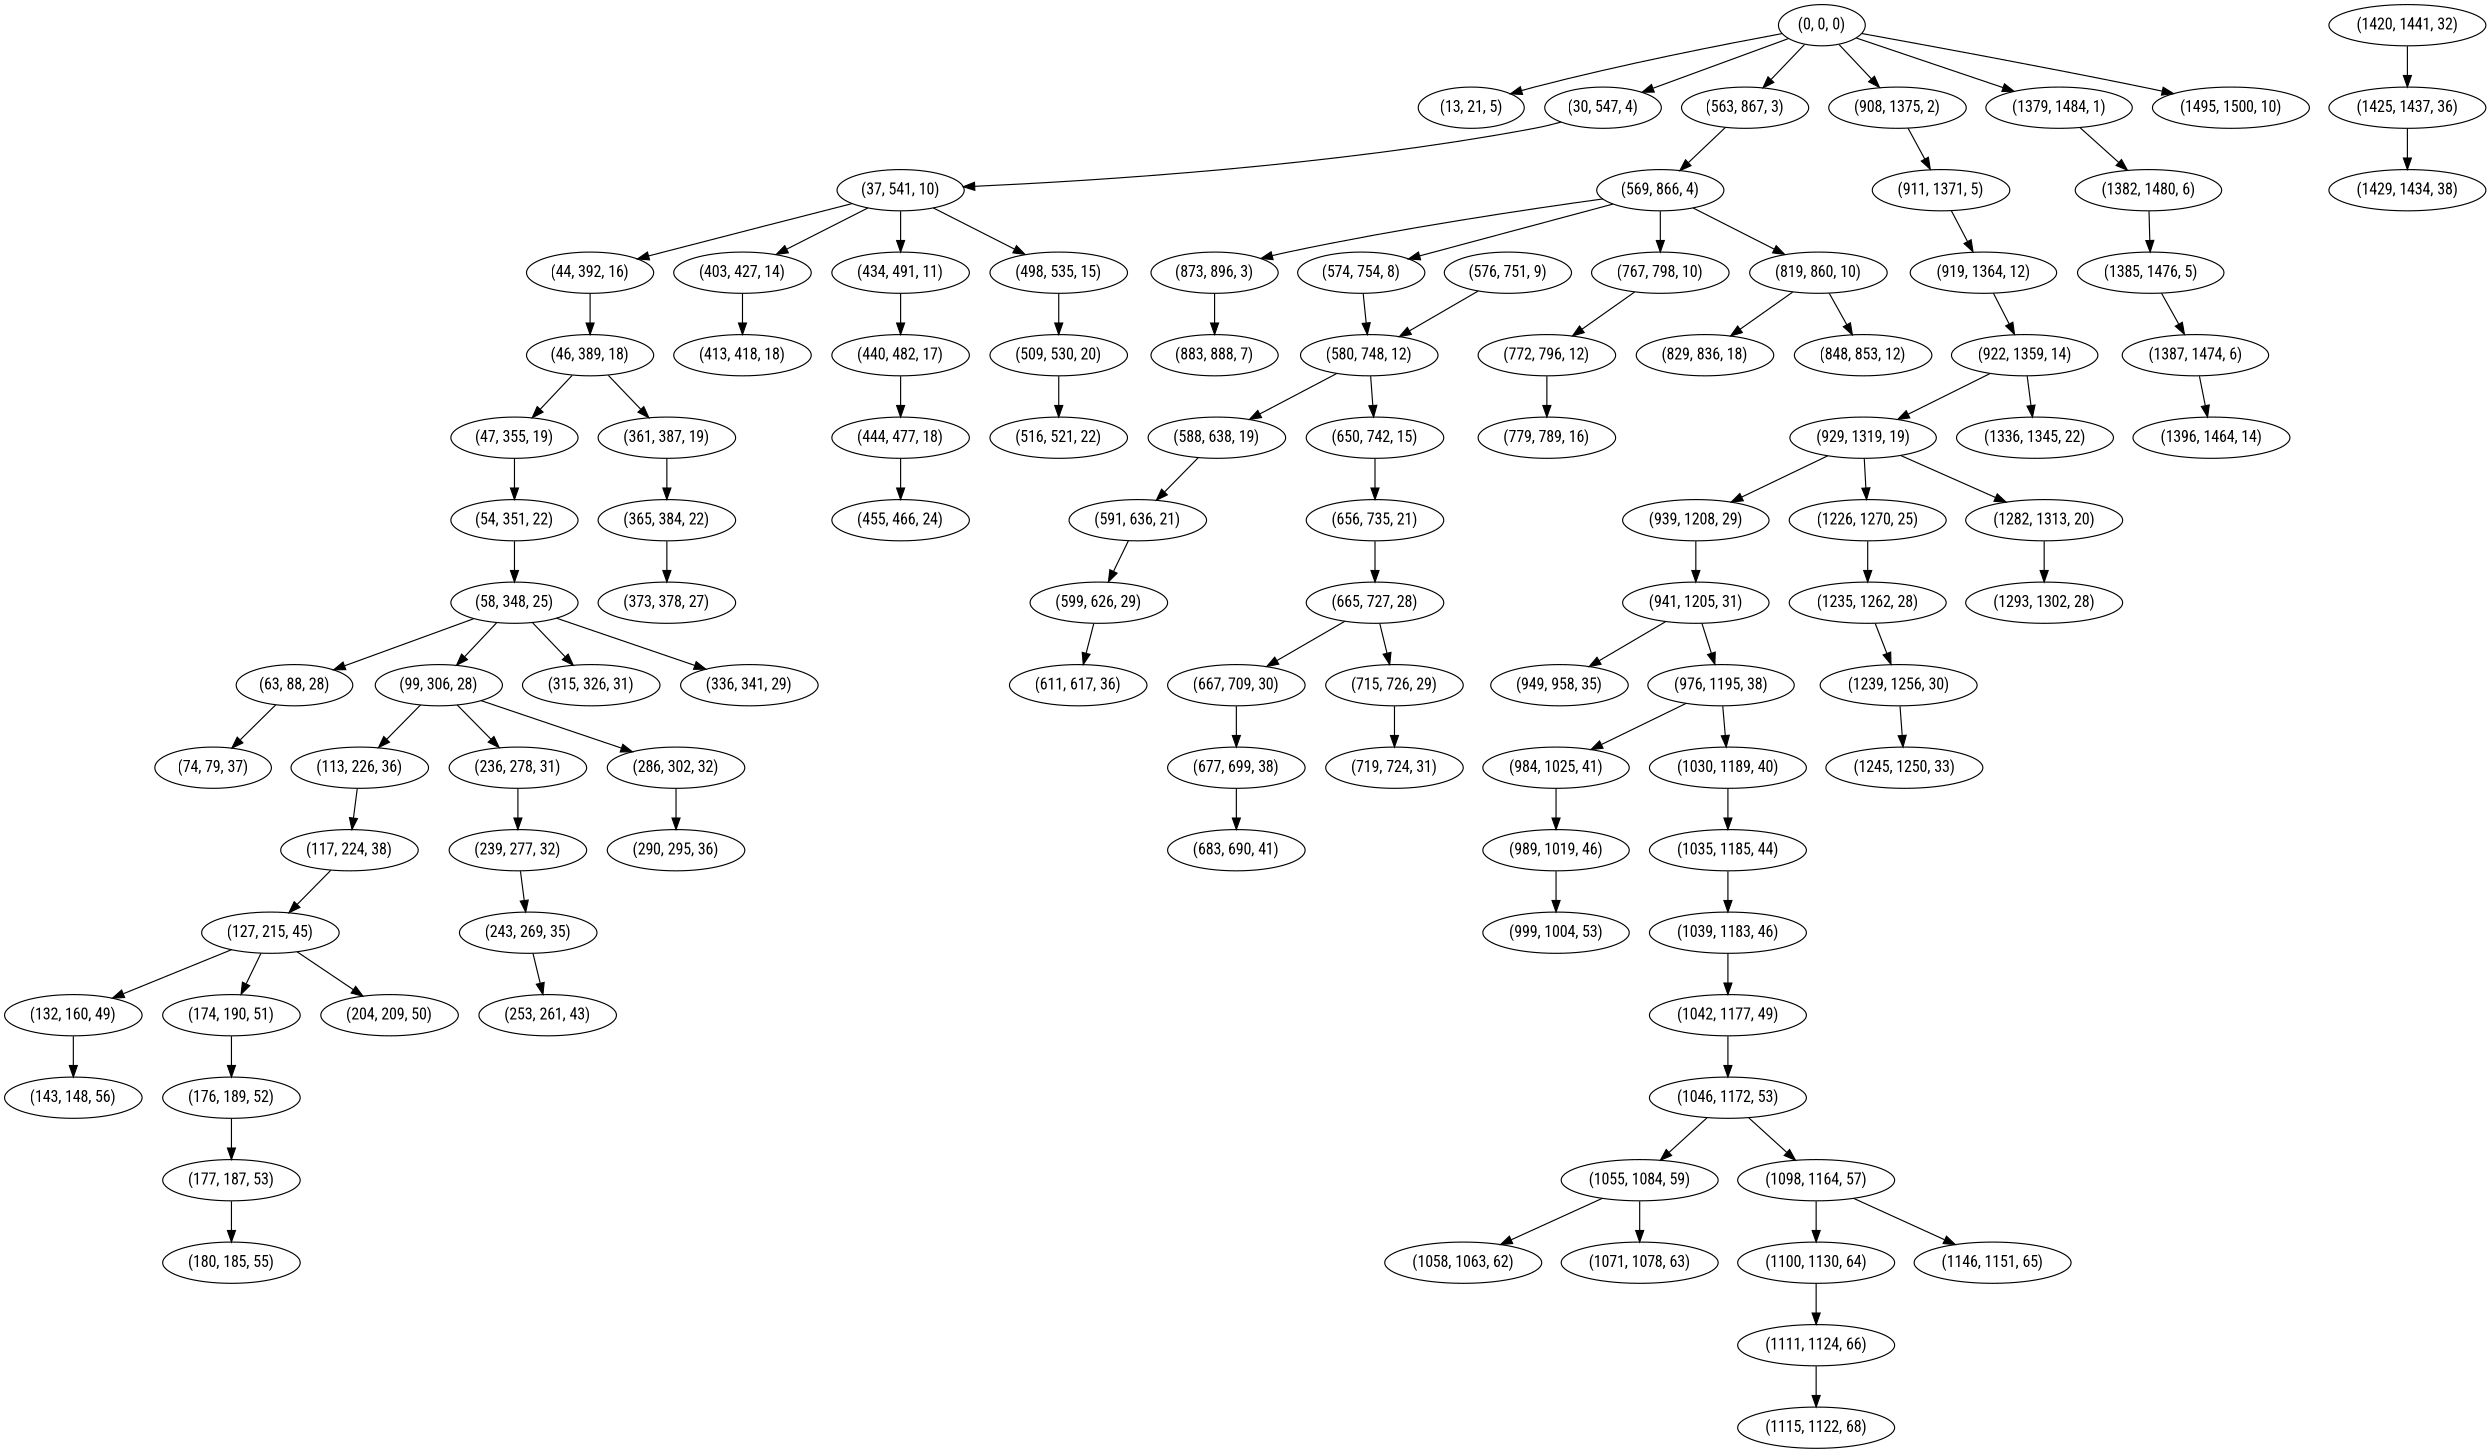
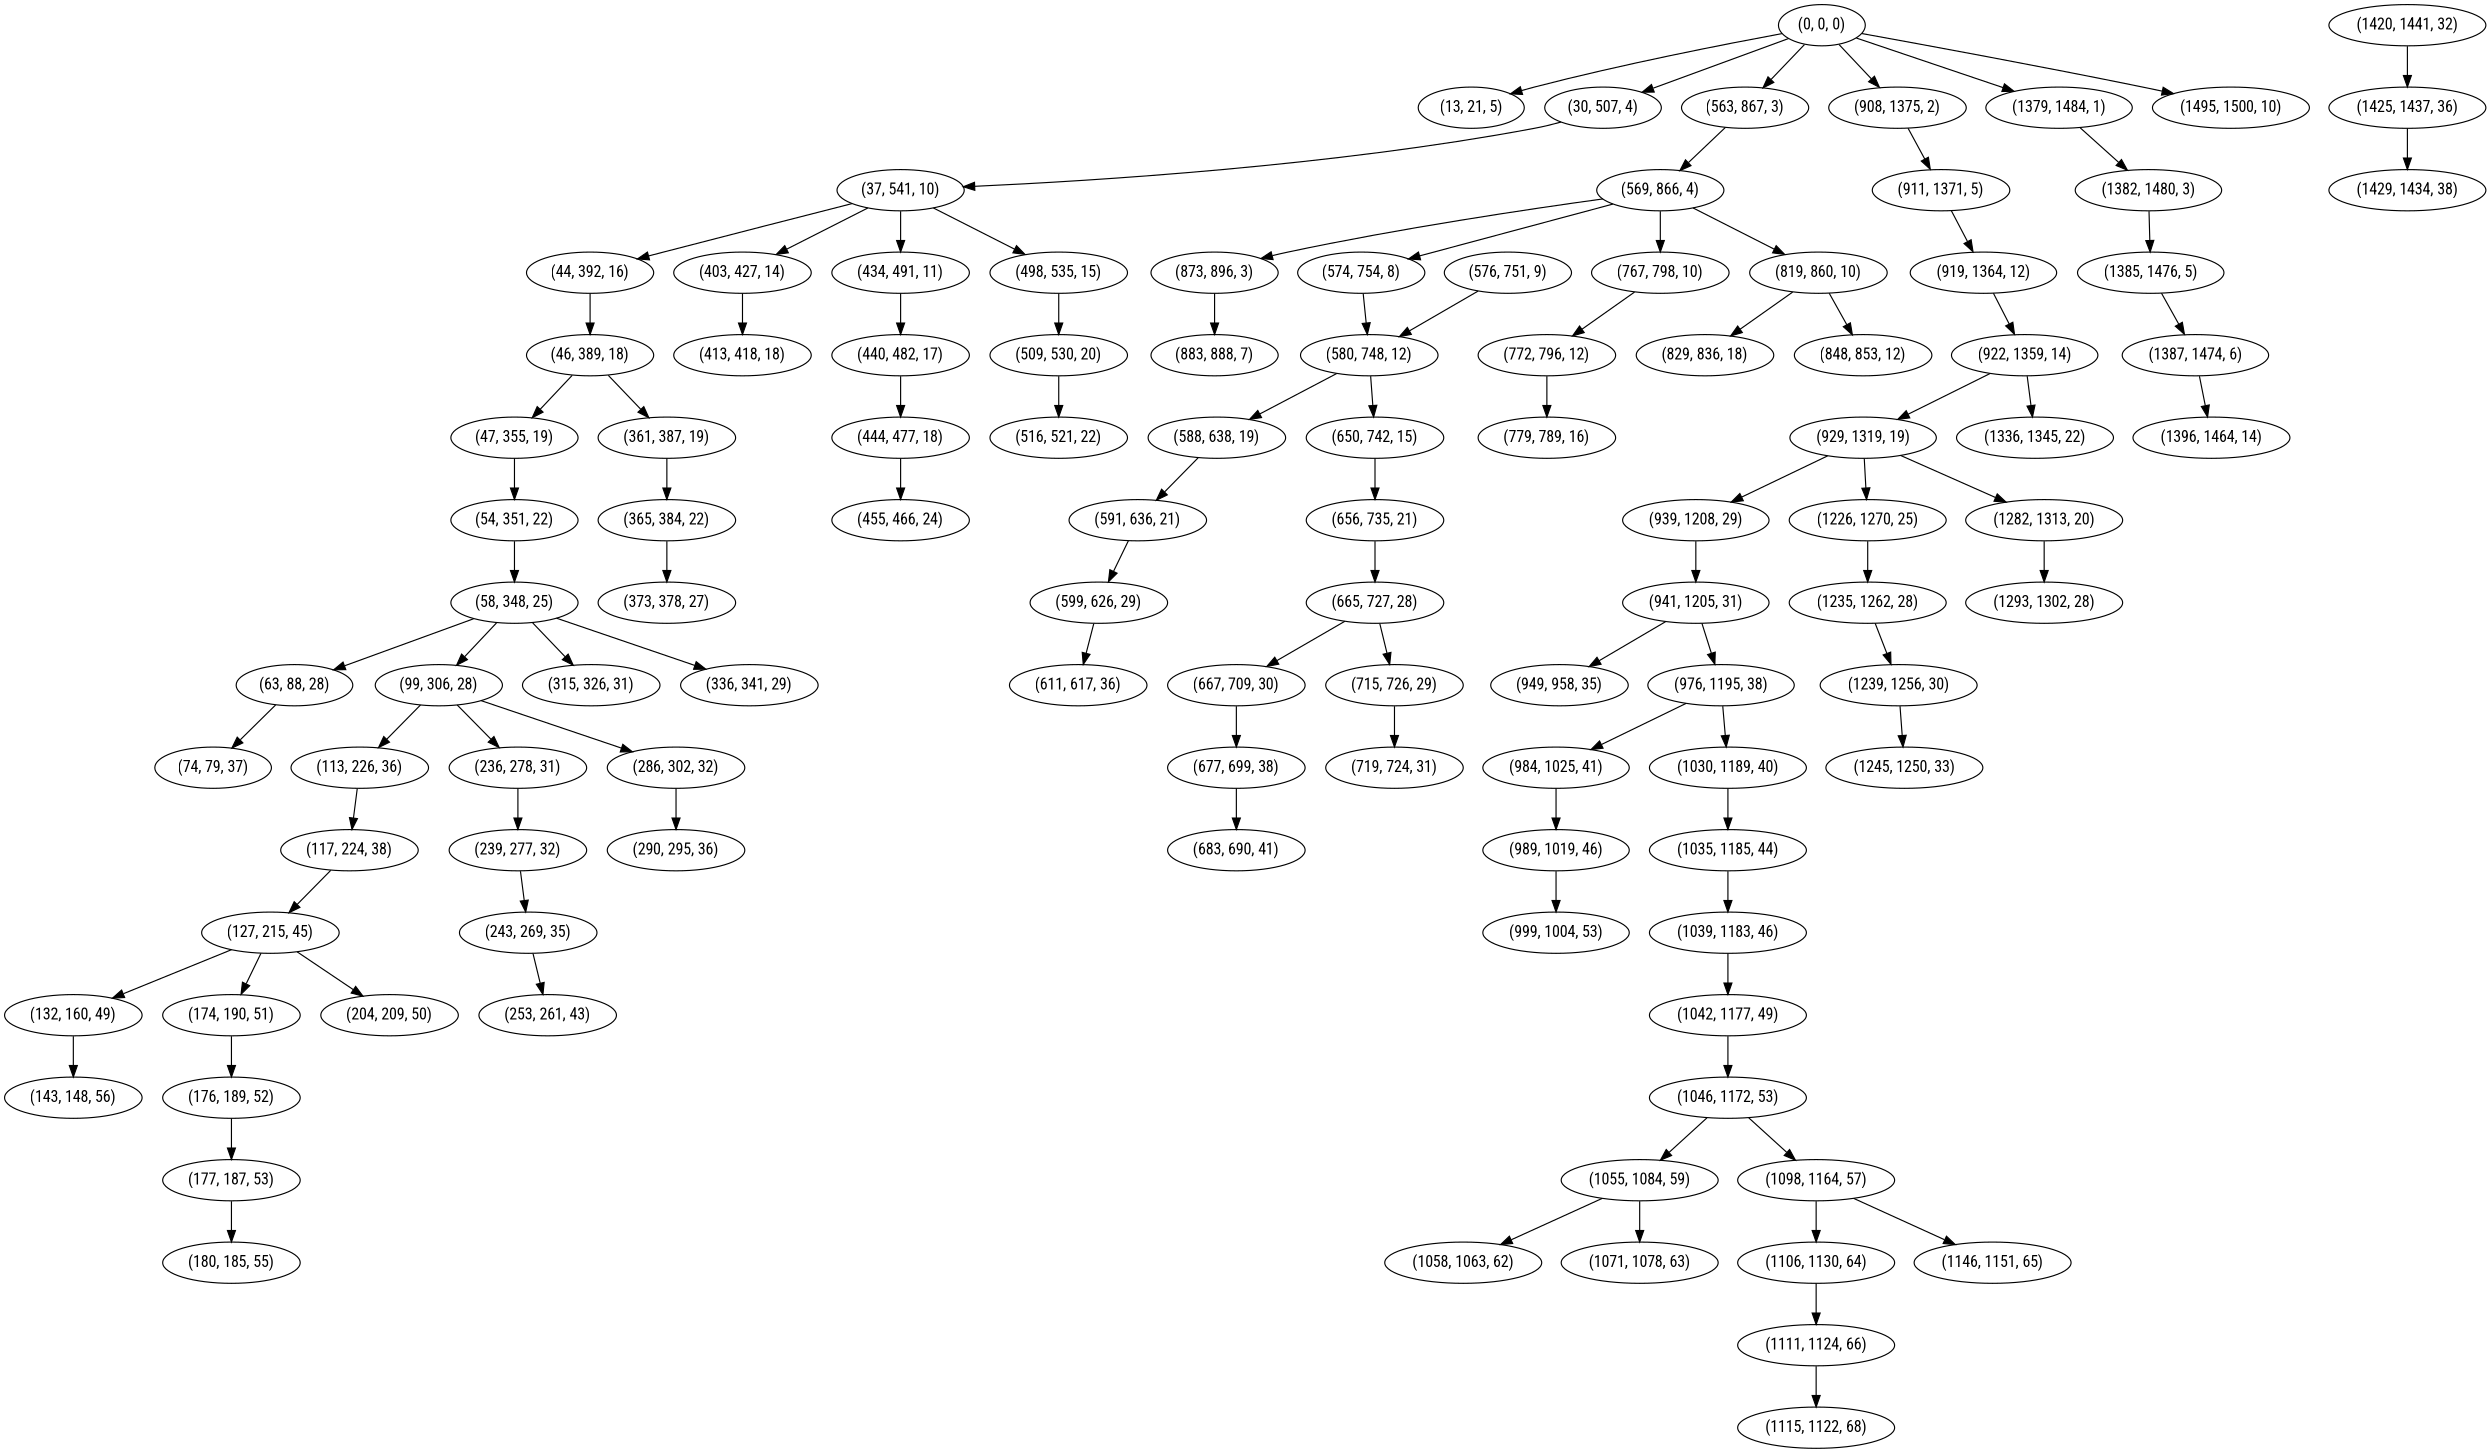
(1603, 108) -> (1603, 108)
(2148, 190) -> (2148, 190)
(1816, 1263) -> (1816, 1263)
